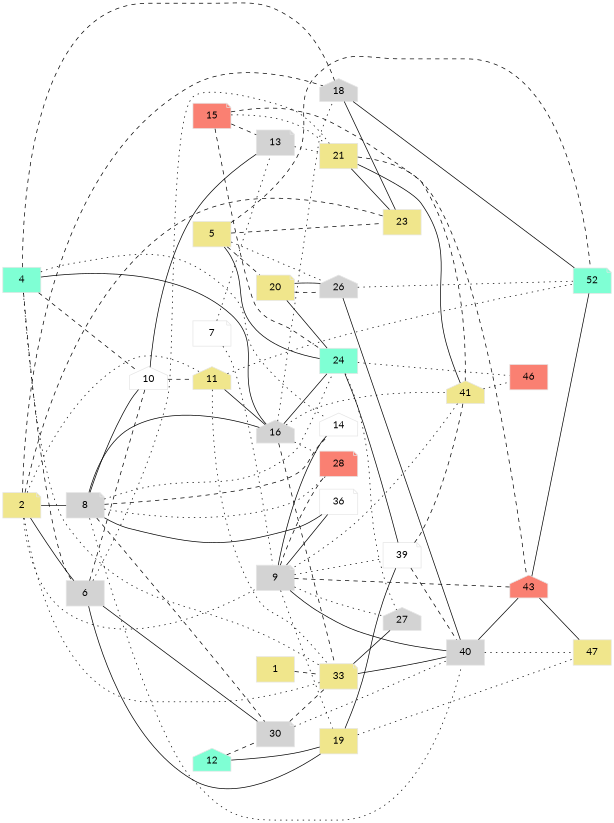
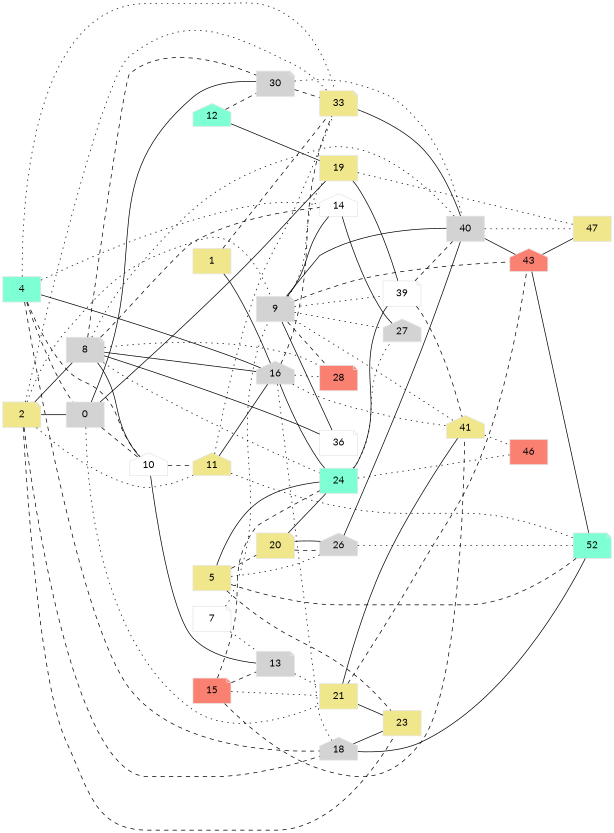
none -> (252, 322)
(85, 593) -> (85, 415)
(376, 643) -> (362, 272)
